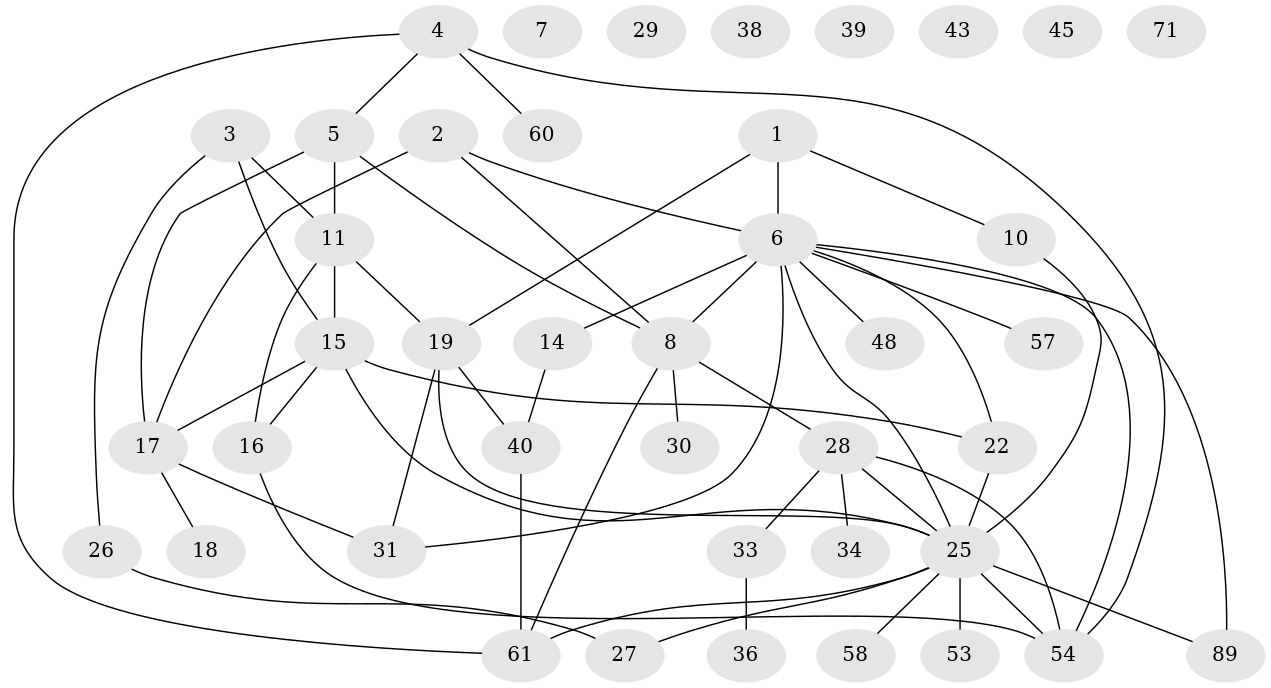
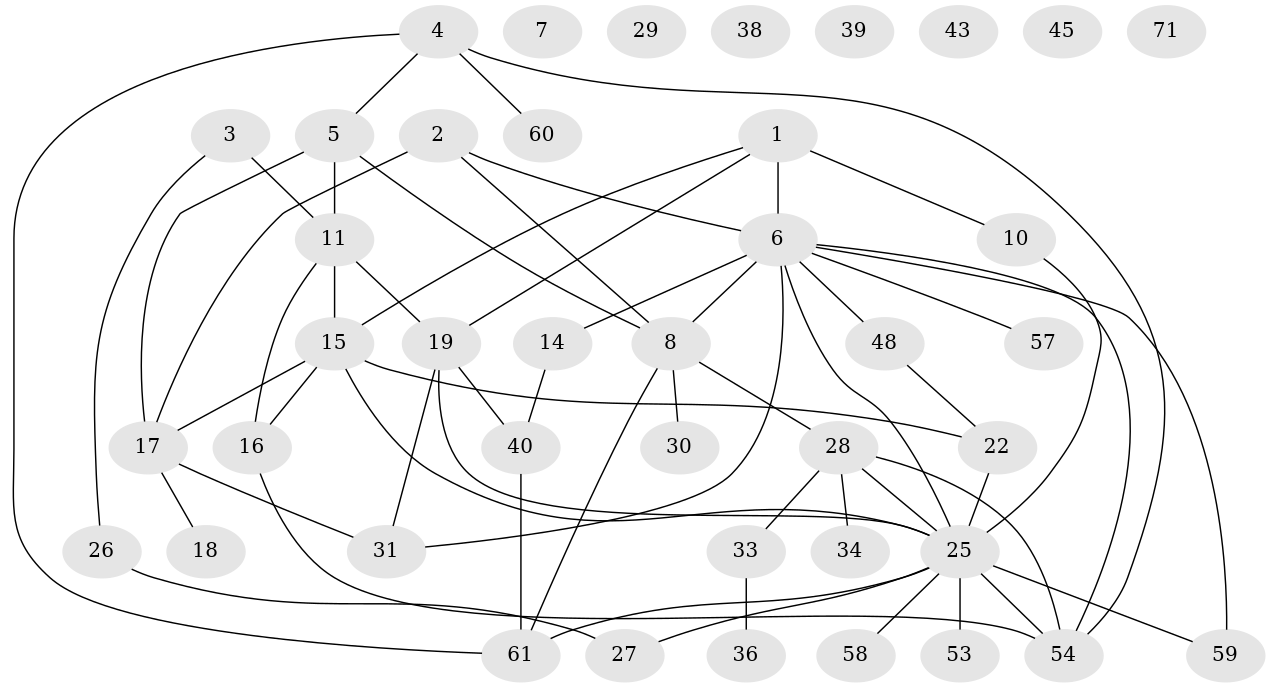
(272, 244) -> (555, 217)
(928, 310) -> (941, 396)
(1226, 656) -> (1226, 656)
